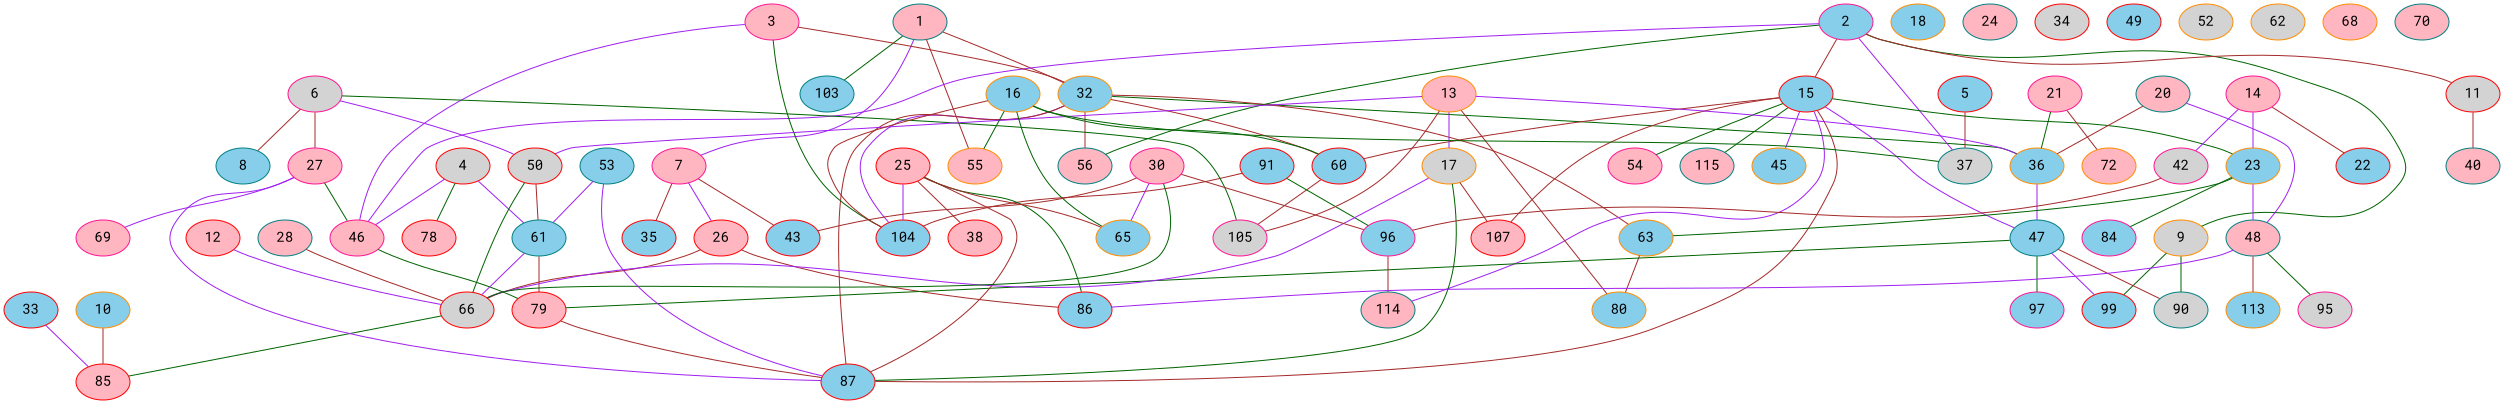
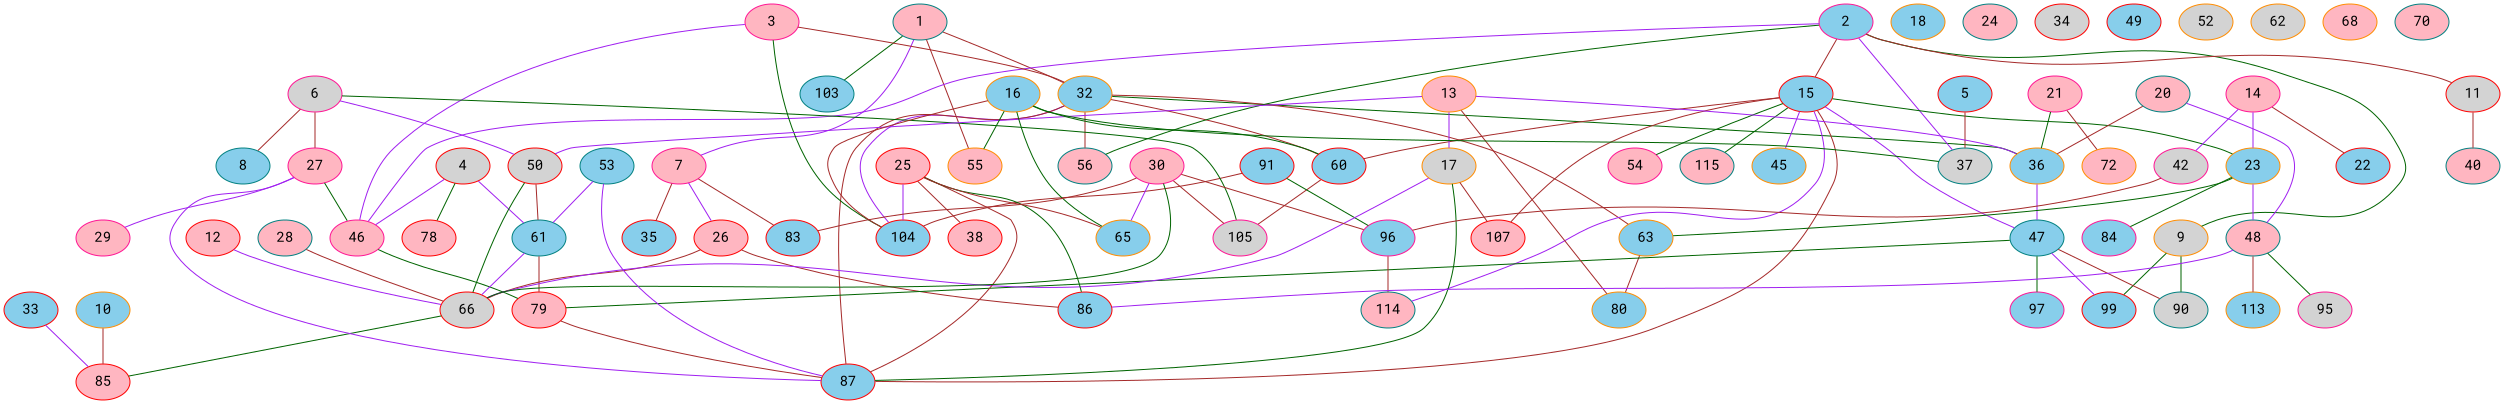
(1366, 190) -> (1199, 202)
(103, 238) -> (103, 238)
(793, 238) -> (793, 238)
